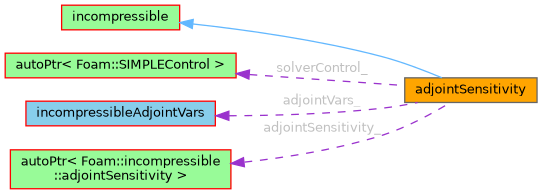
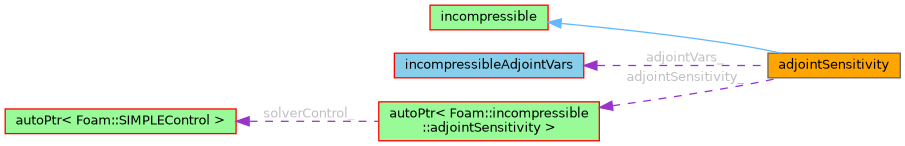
(327, 80) -> (314, 121)
